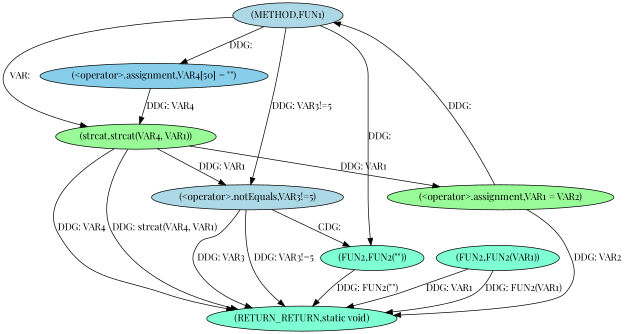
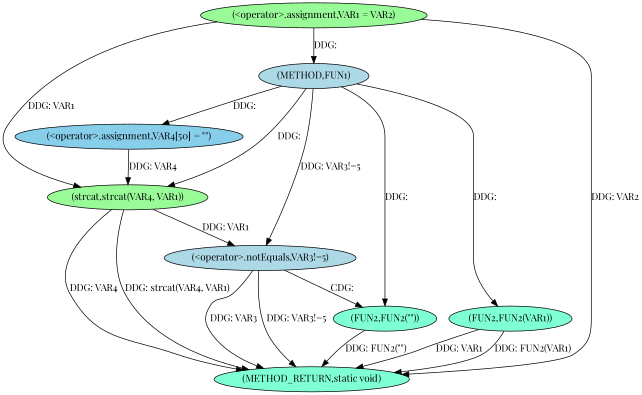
(22, 76) -> (290, 137)
none -> (473, 155)
(311, 166) -> (56, 78)
(302, 319) -> (312, 379)
